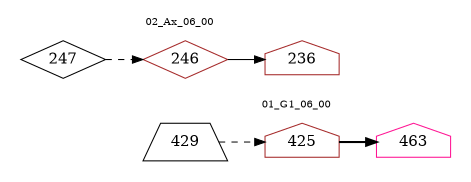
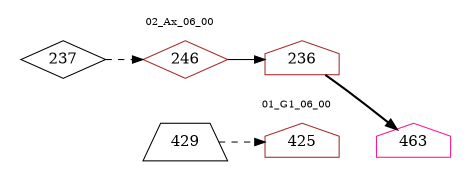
(63, 60) -> (63, 60)
(353, 142) -> (362, 102)
